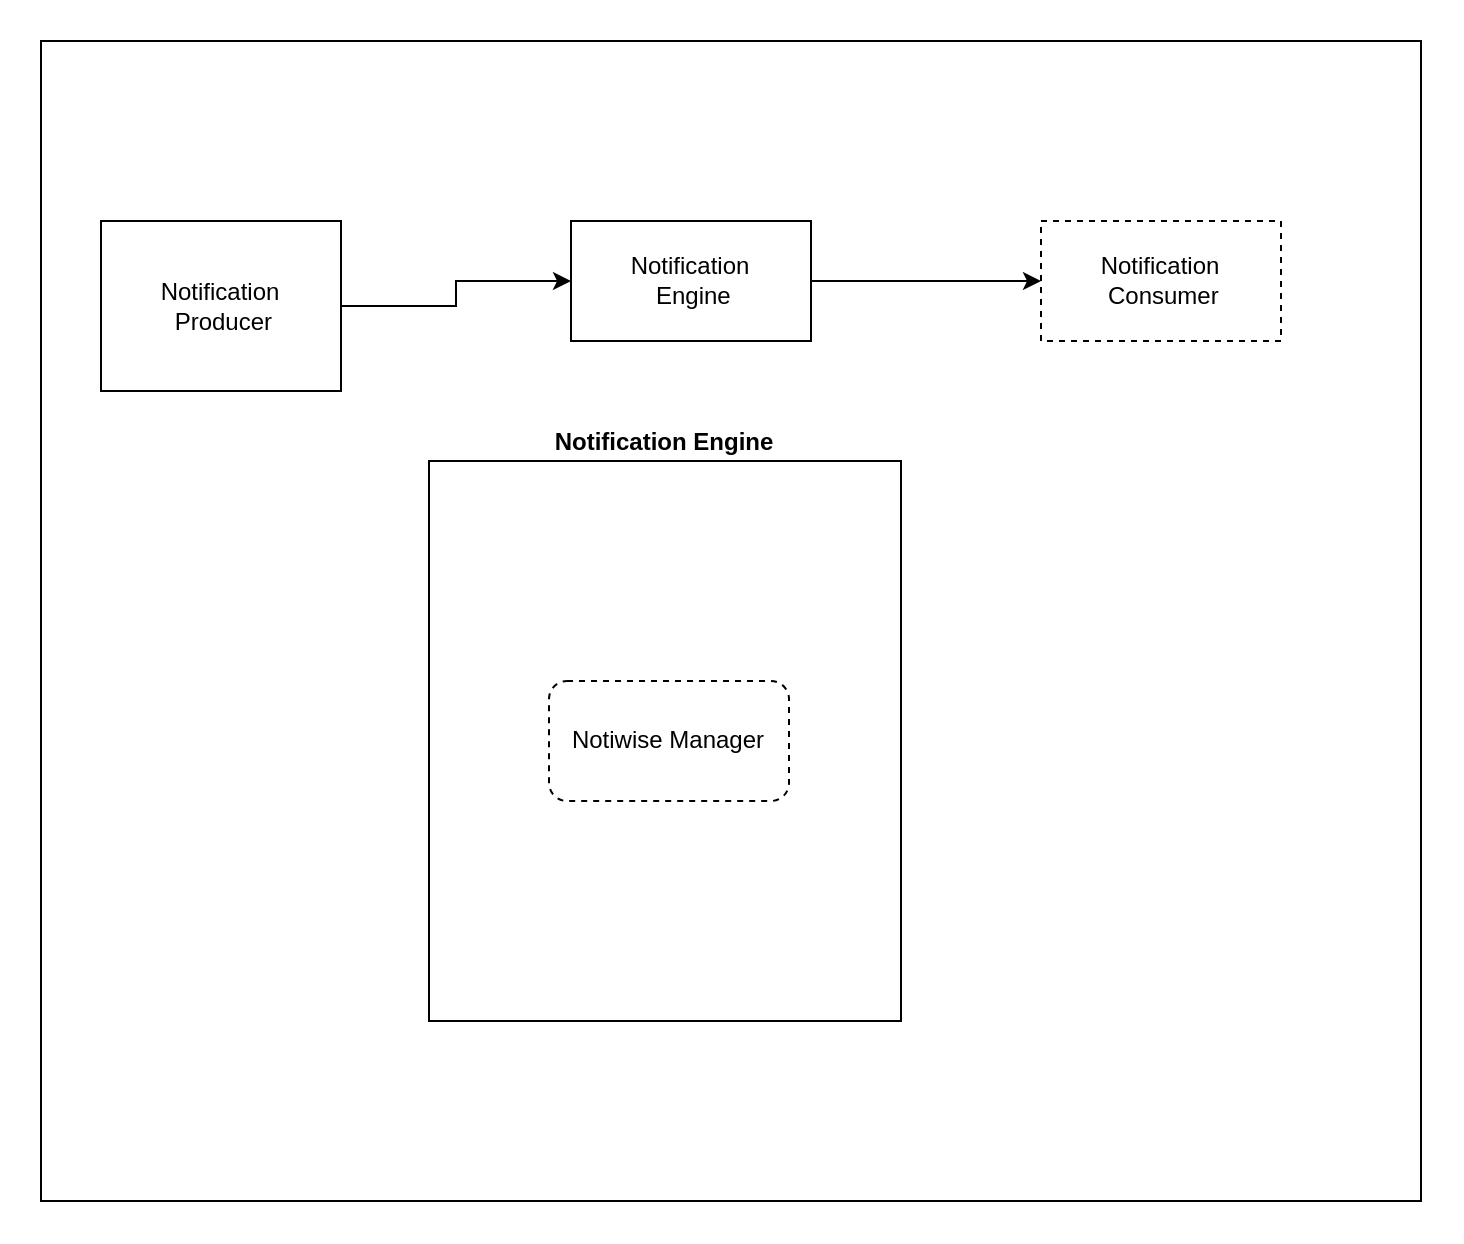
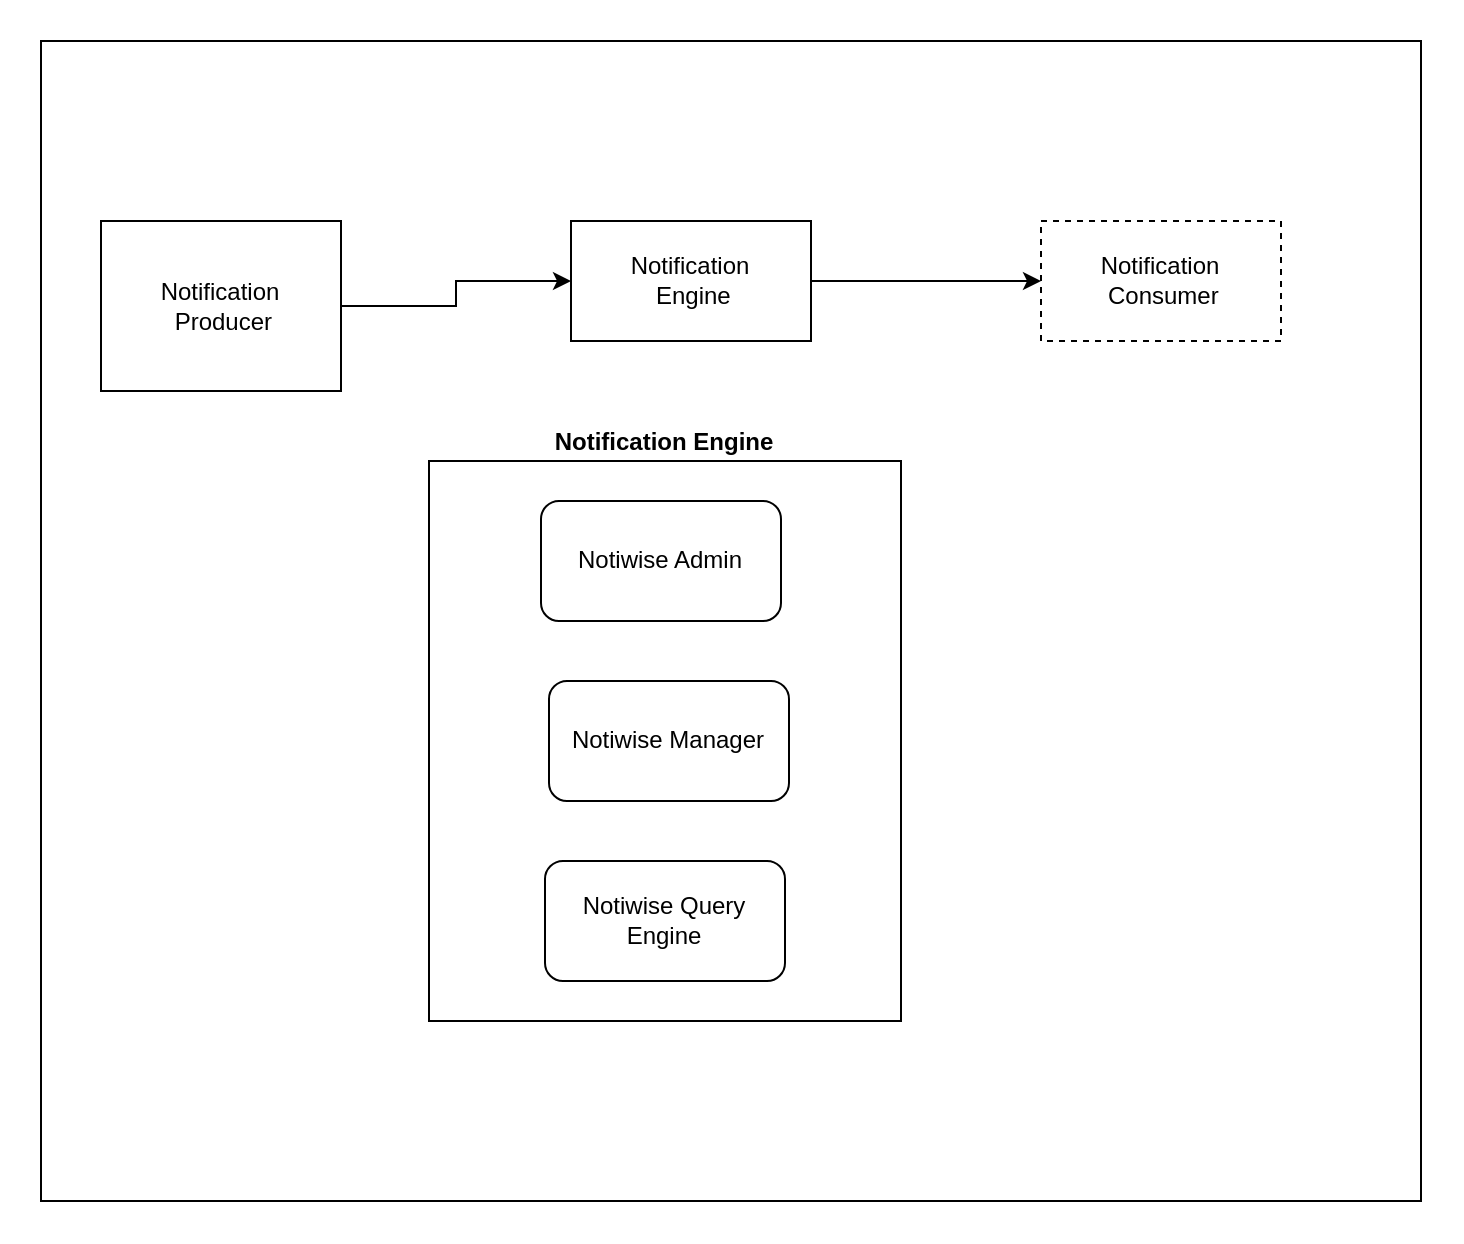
none -> (661, 561)
(669, 741) -> (669, 741)
none -> (665, 921)
